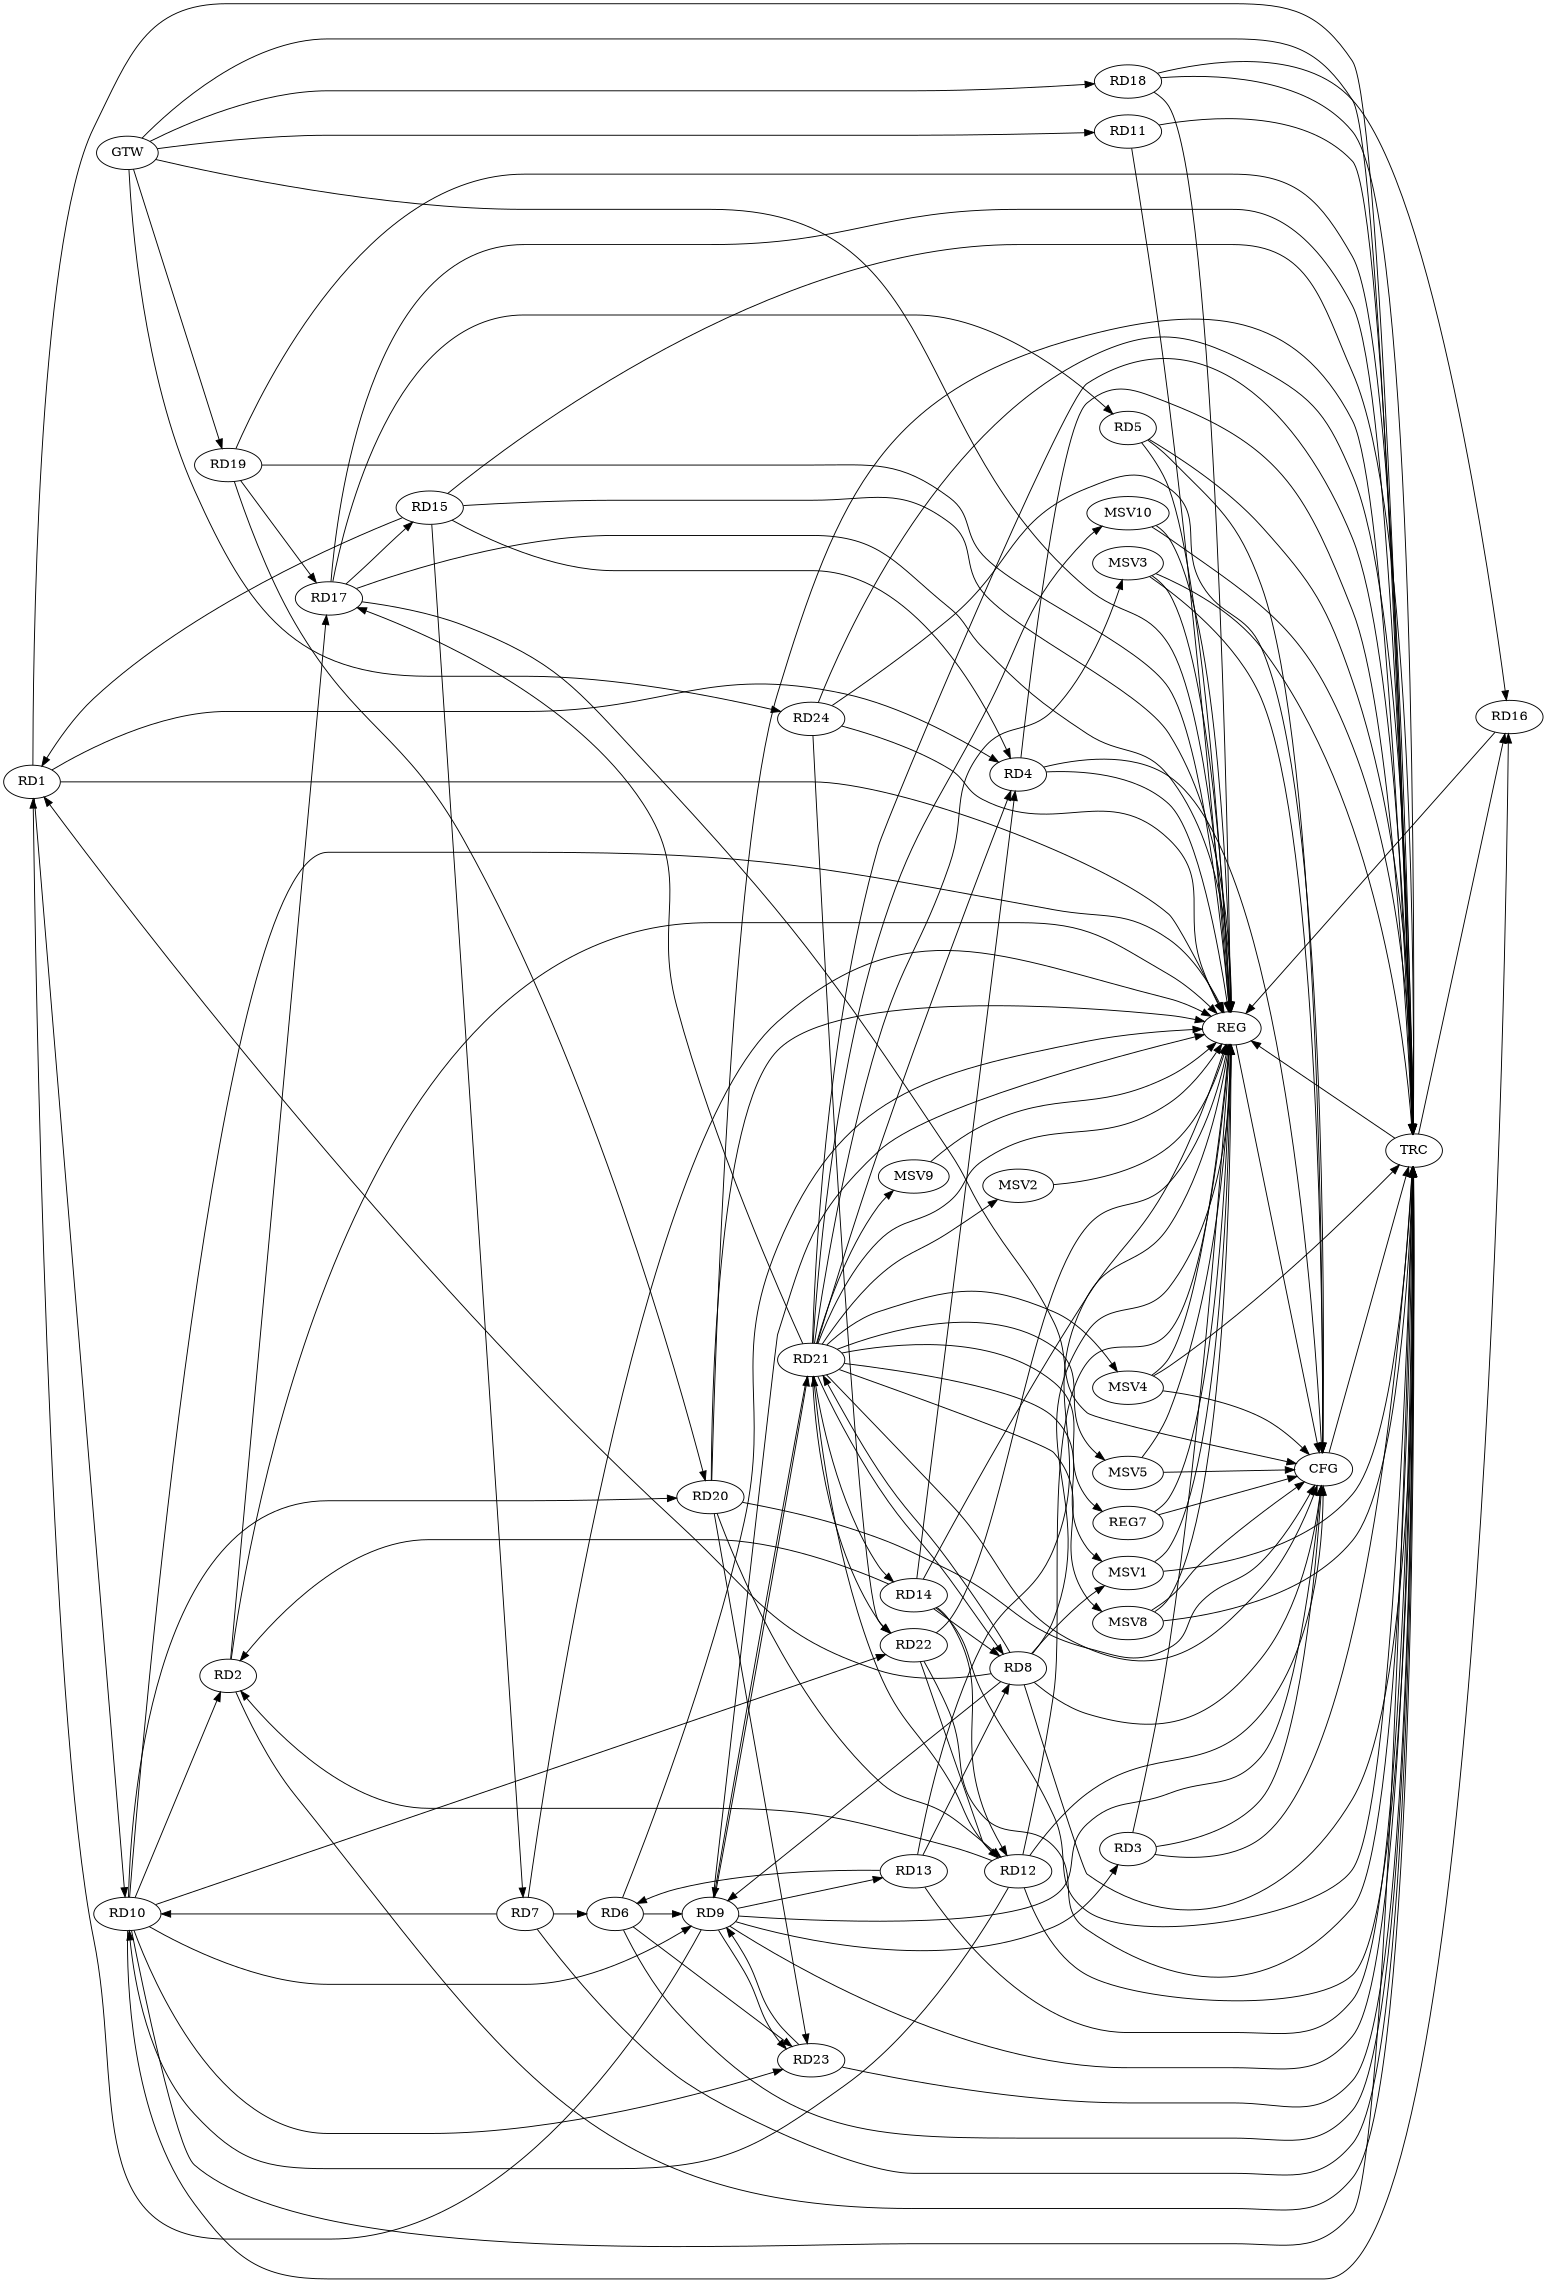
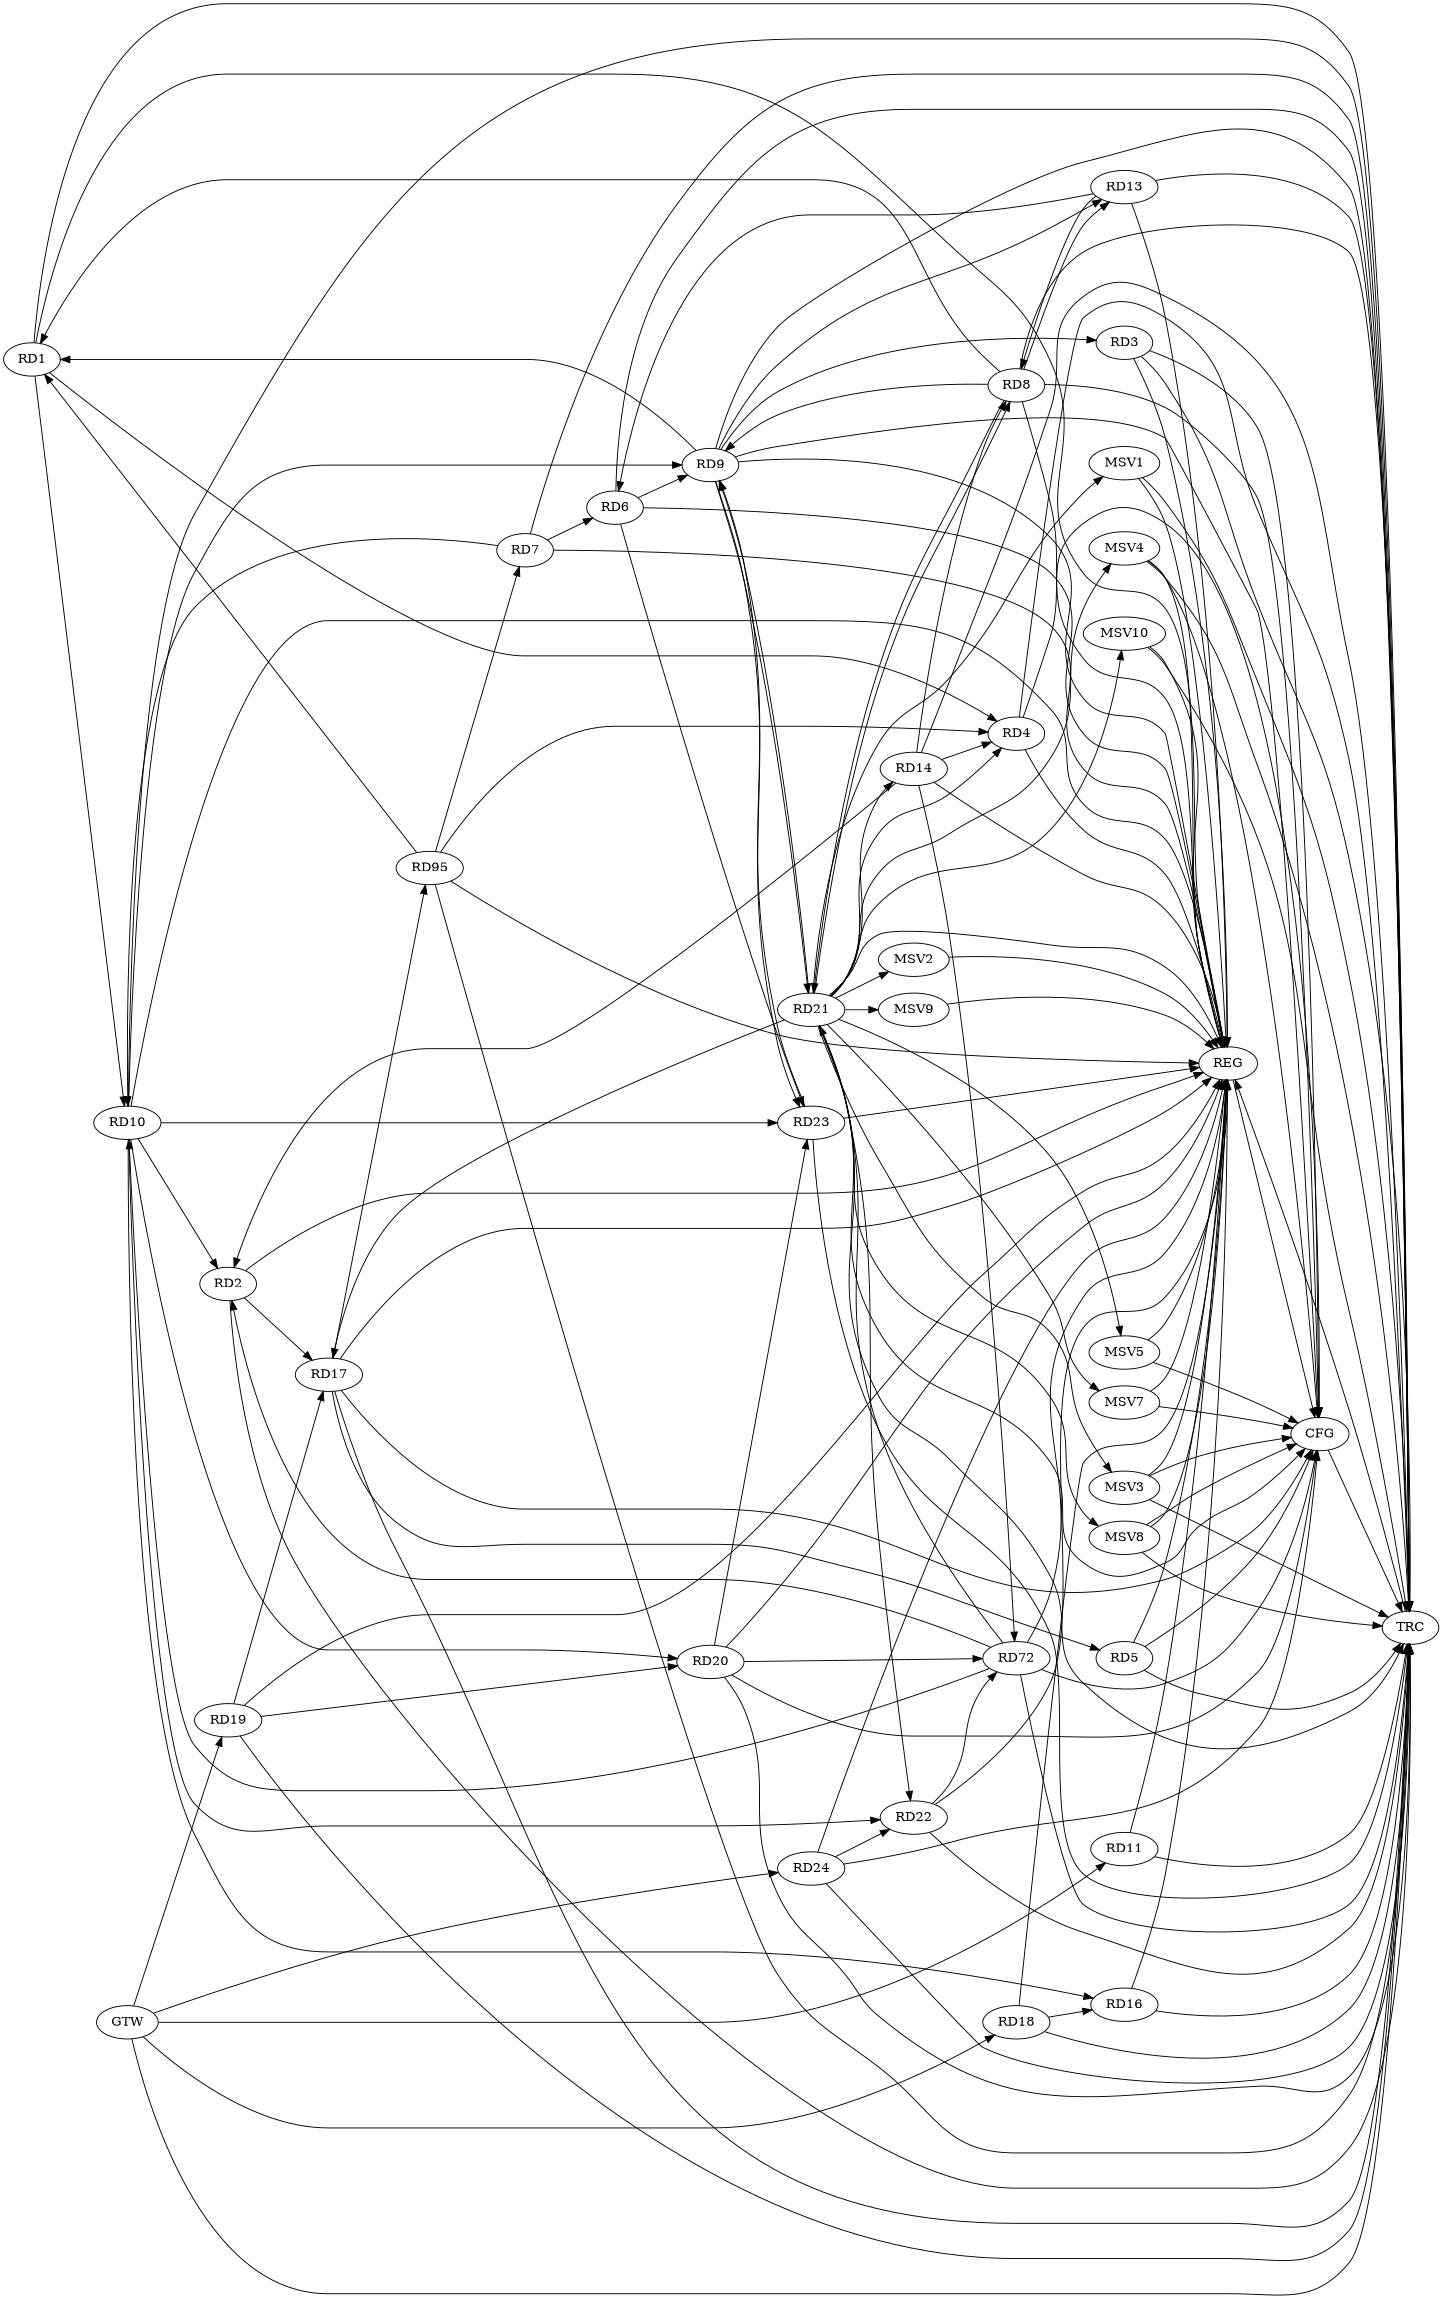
(883, 285) -> (1017, 1094)
(430, 508) -> (430, 868)
(1461, 939) -> (1377, 1918)
(1128, 1523) -> (1124, 1403)
(1064, 1619) -> (1066, 259)
(1018, 1871) -> (1016, 1658)
